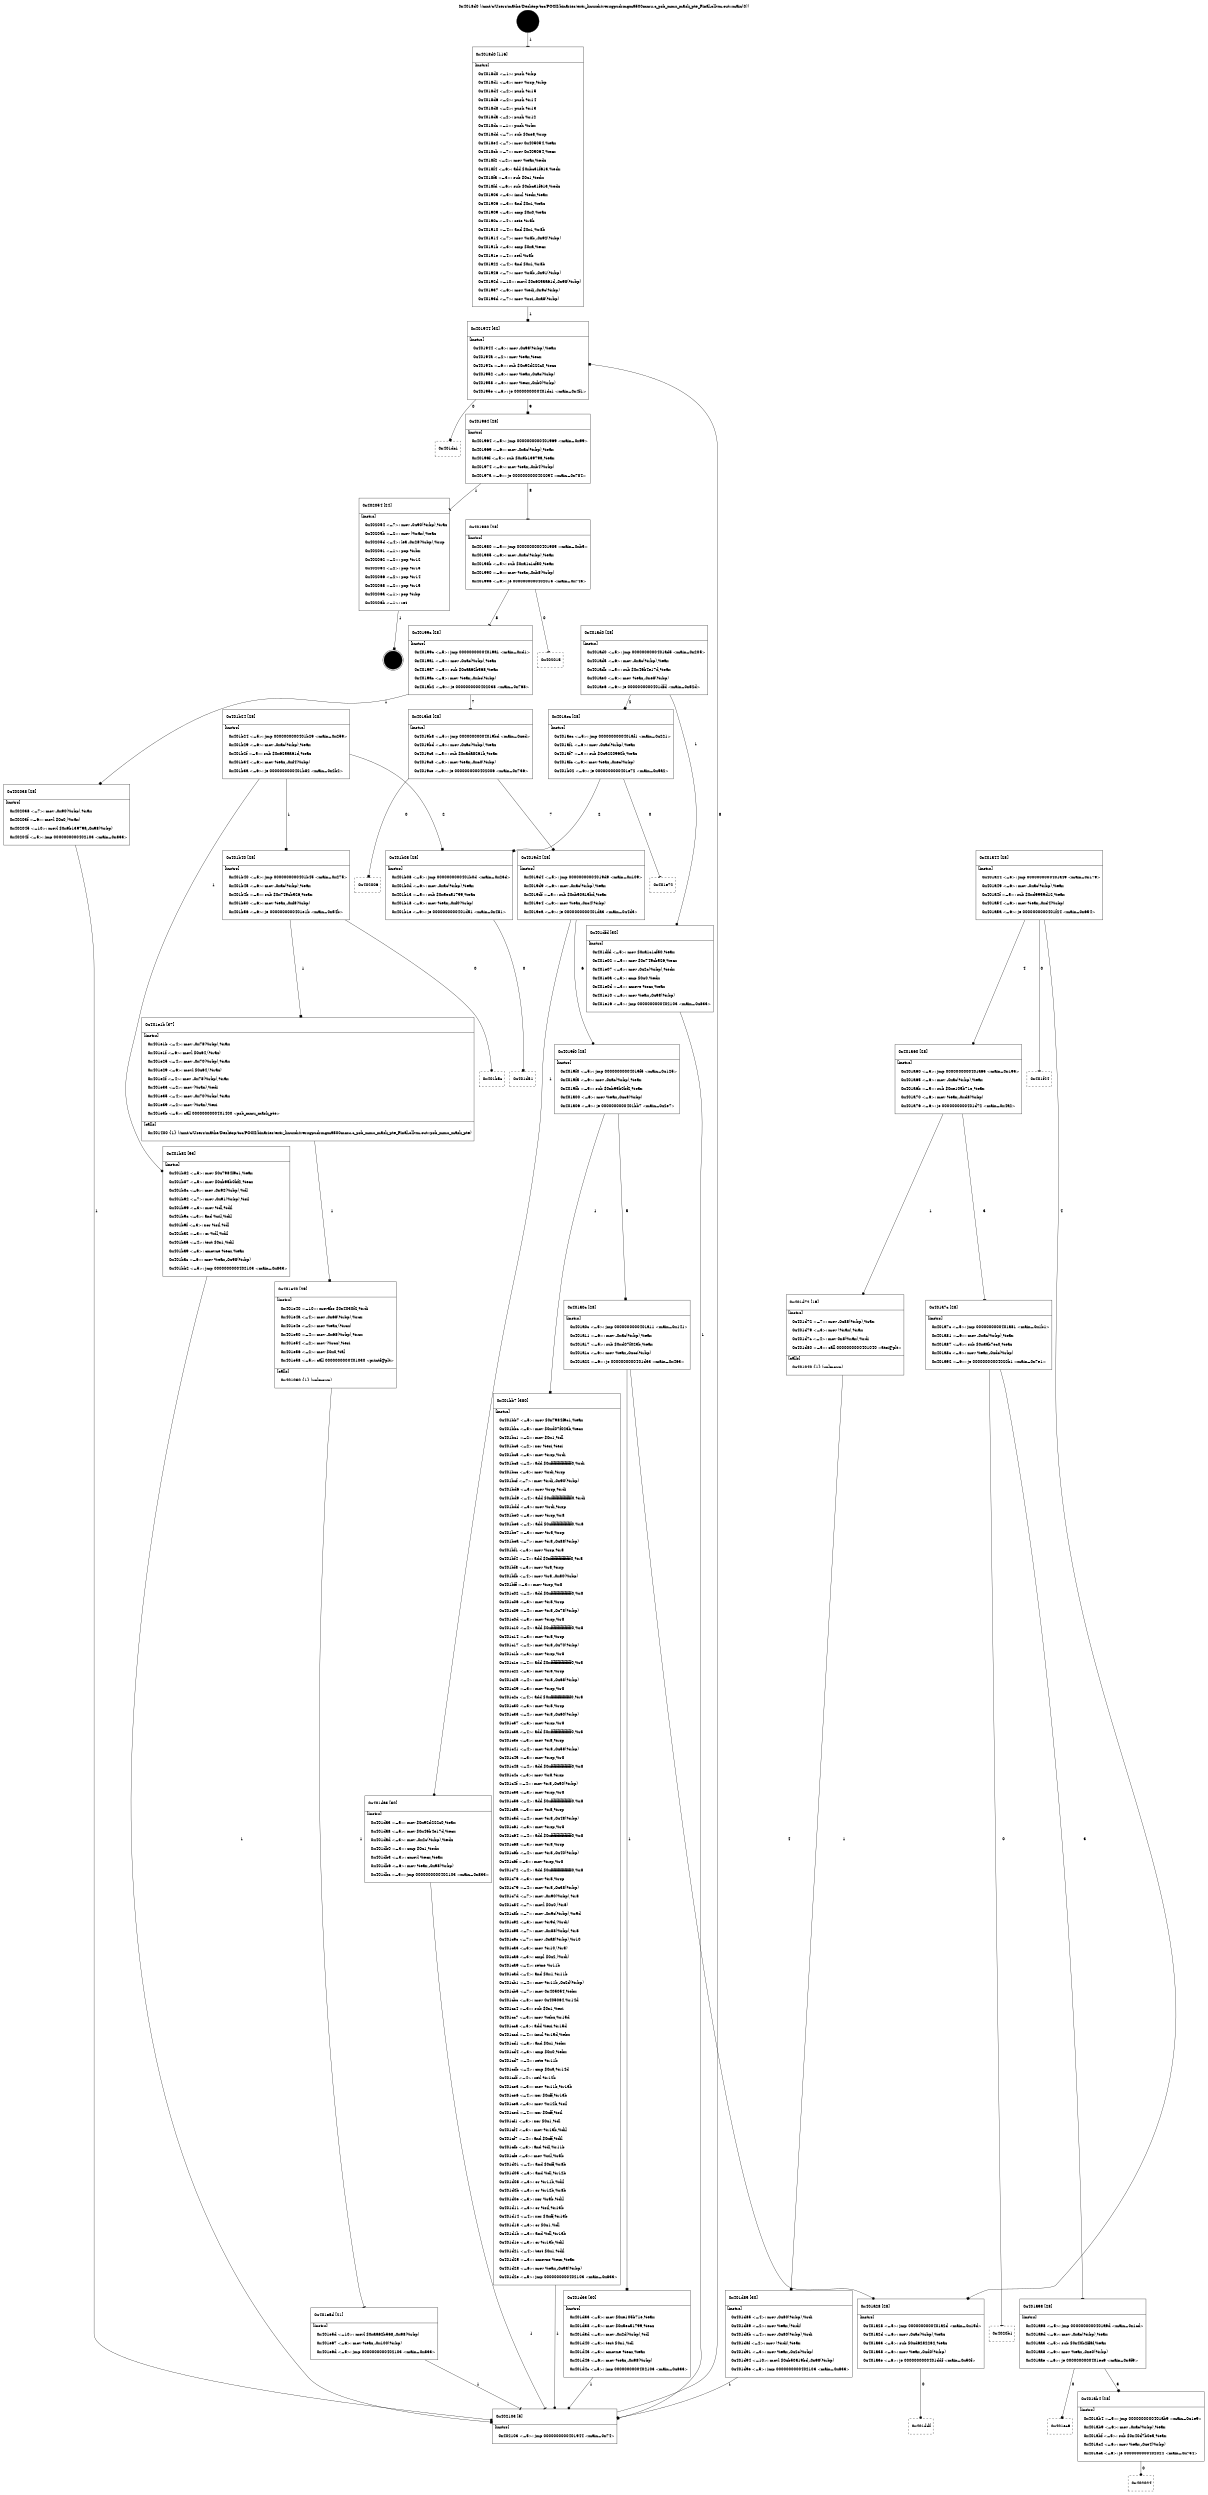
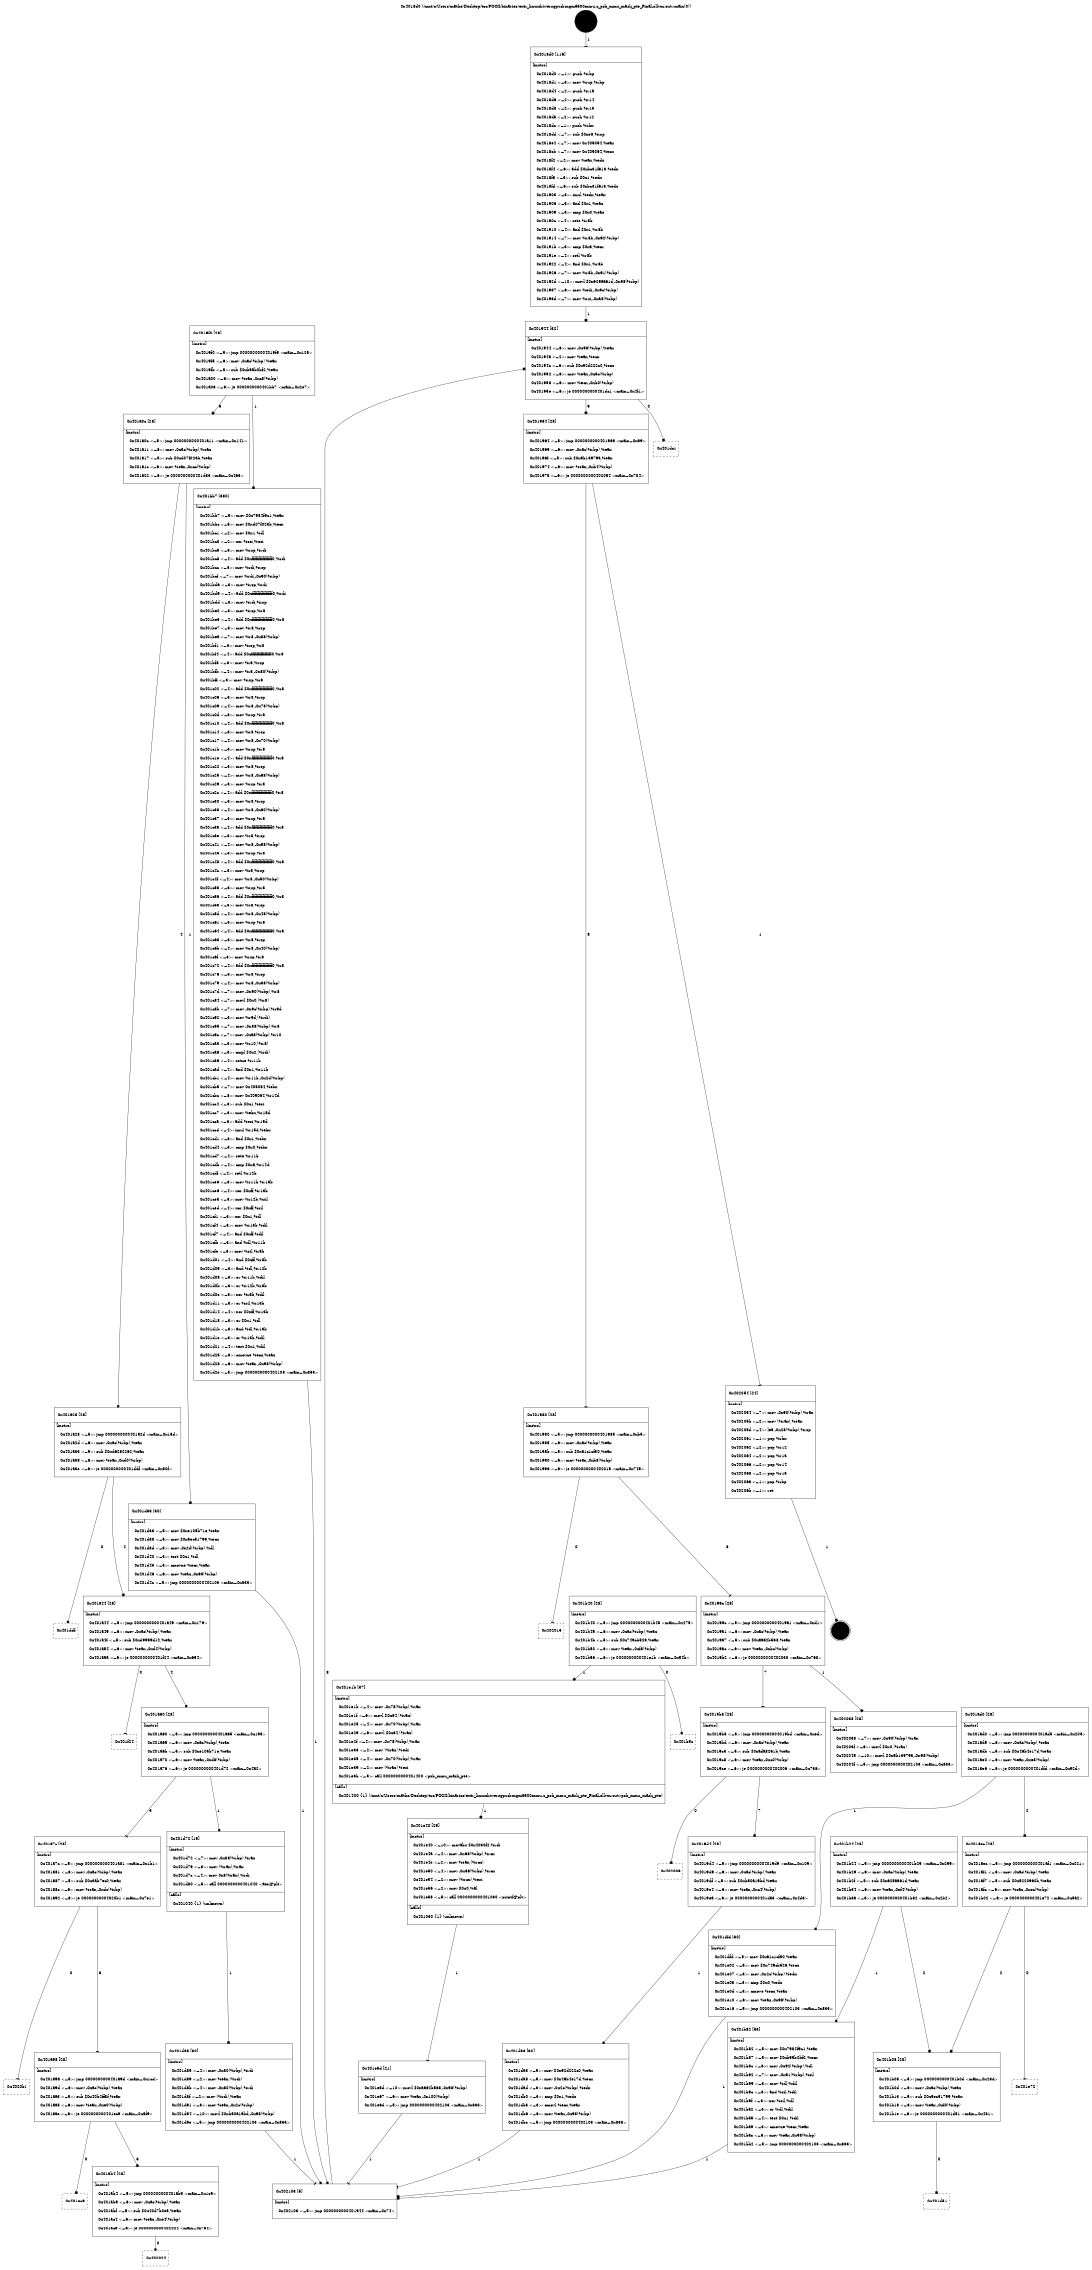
(286, 813) -> none
(575, 983) -> none
(1096, 1666) -> (113, 1536)
(94, 1794) -> none
